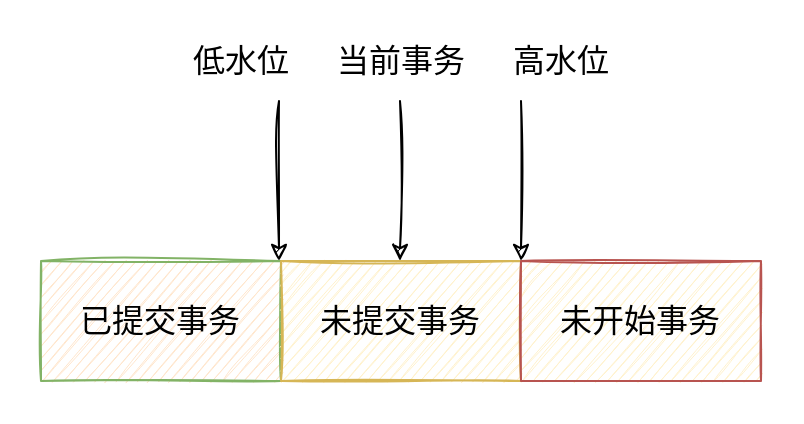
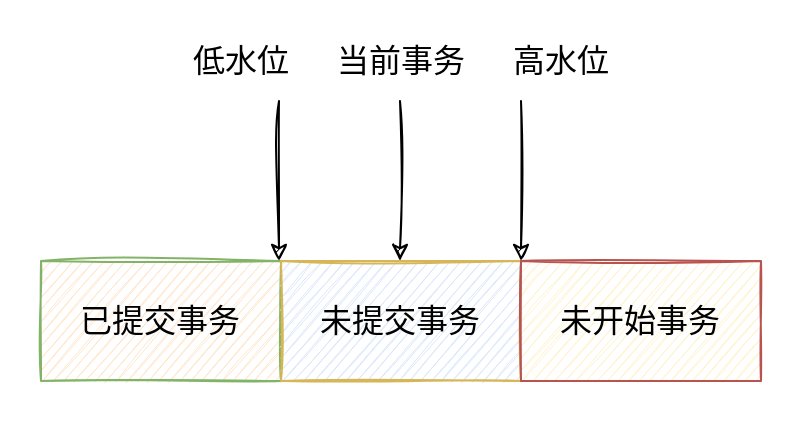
(401, 321) -> (401, 321)
